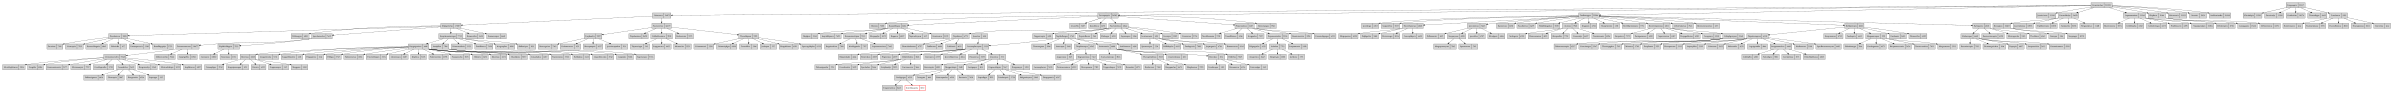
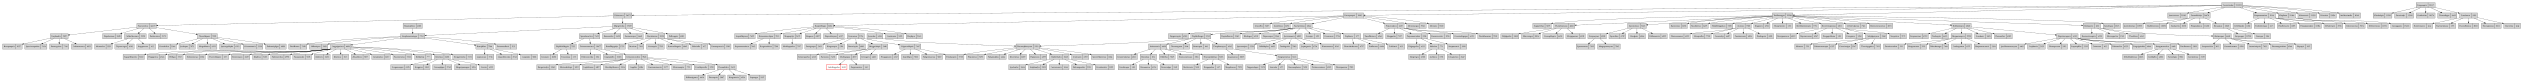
(480, 41) -> (413, 30)
(856, 41) -> (792, 41)
(1128, 47) -> none
(986, 51) -> (991, 51)
